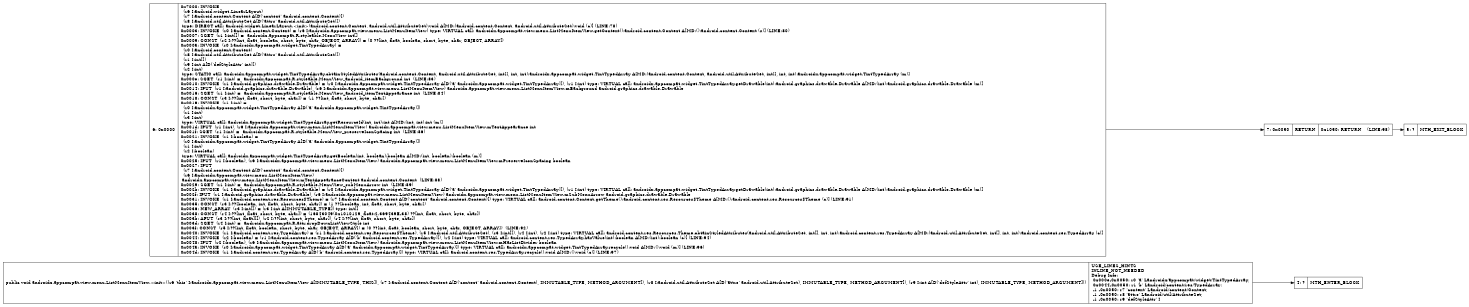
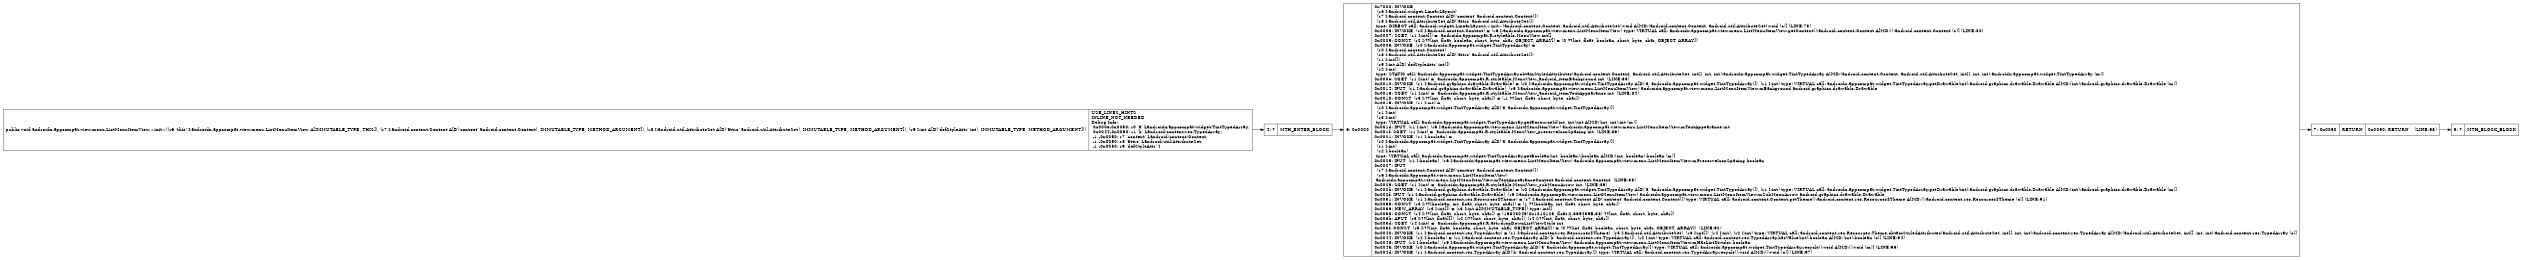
none -> (1336, 130)
(1355, 130) -> (2403, 130)
(1442, 130) -> (2492, 130)
